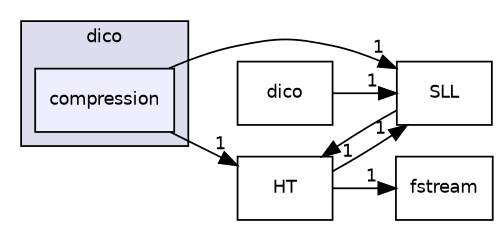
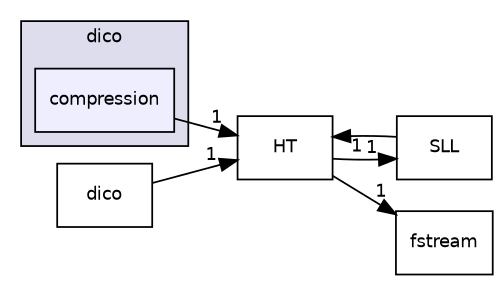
(274, 40) -> none
(356, 93) -> (186, 174)
